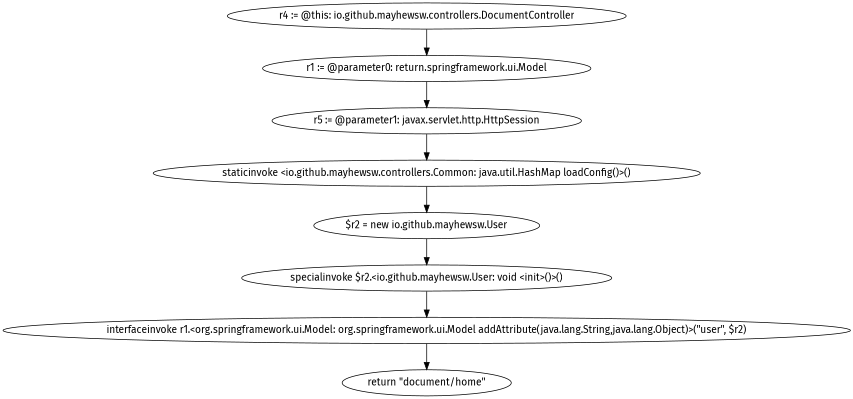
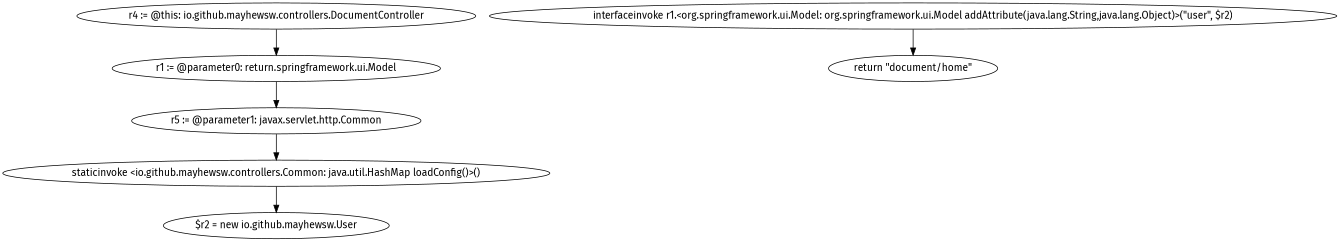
(427, 121) -> (276, 121)
(427, 278) -> none
